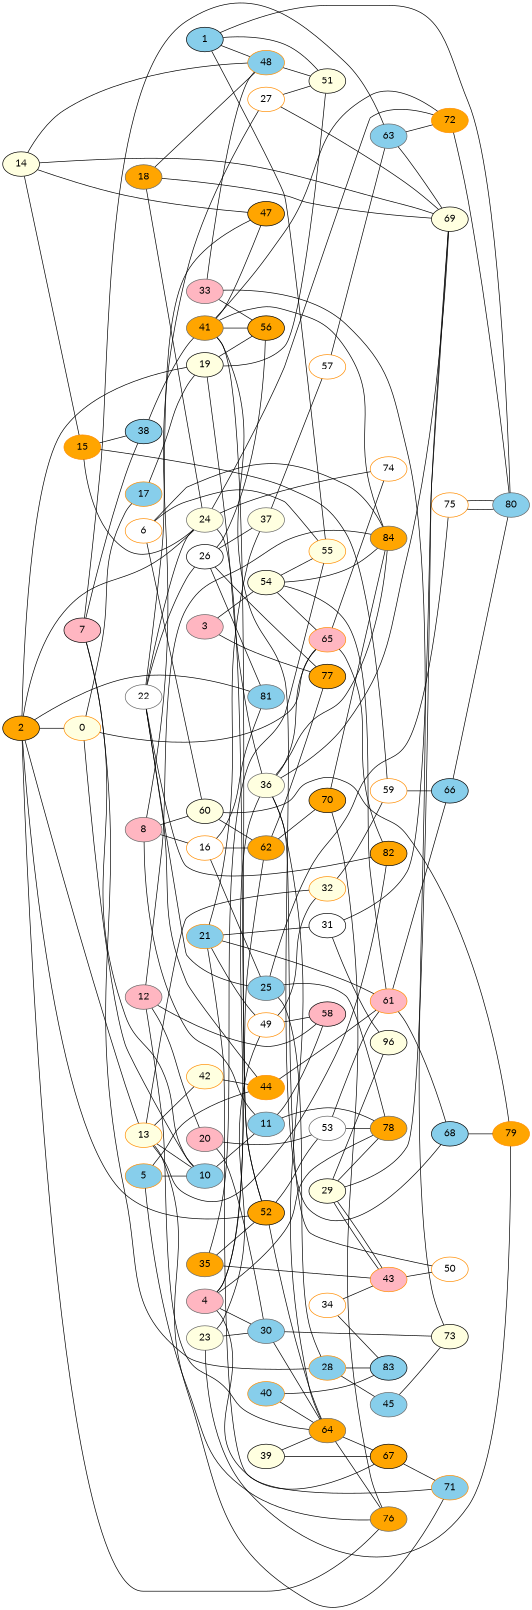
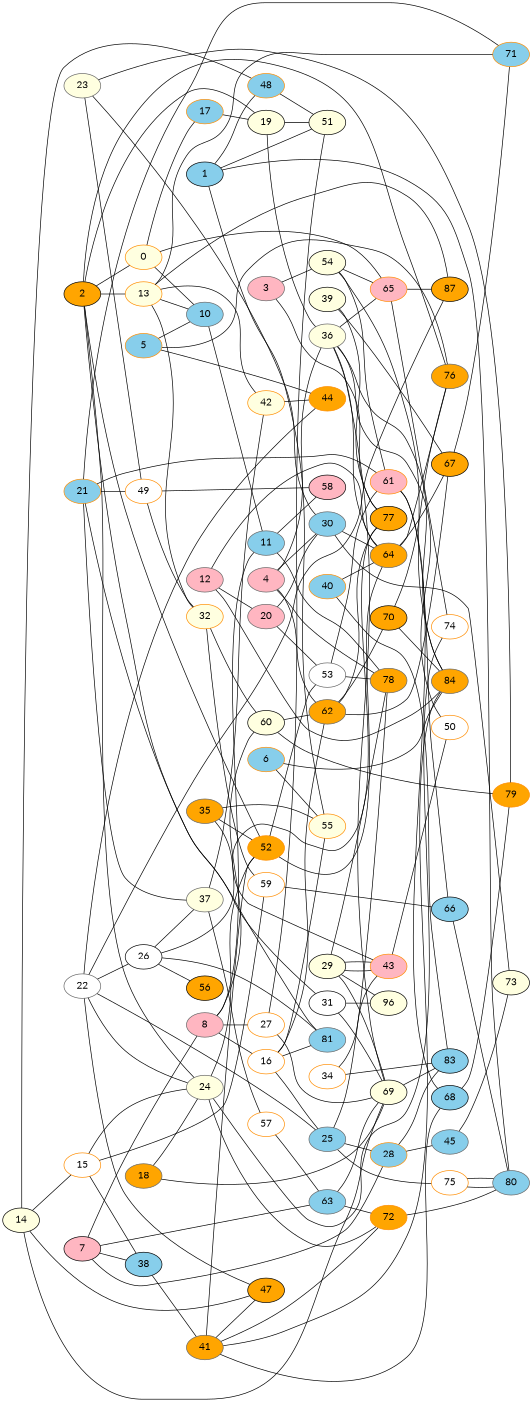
(205, 120) -> none
(205, 291) -> none
(236, 328) -> none
(235, 346) -> none
(82, 447) -> (82, 1165)
(144, 531) -> (266, 760)
(297, 567) -> (302, 969)
none -> (239, 652)
(177, 684) -> (228, 665)
(389, 853) -> (450, 289)
(103, 886) -> (138, 1134)
(236, 1040) -> none
(328, 1045) -> none
none -> (413, 1080)
(266, 1213) -> (266, 848)
(297, 1444) -> (360, 373)
(234, 1459) -> (430, 607)
